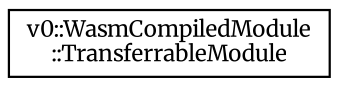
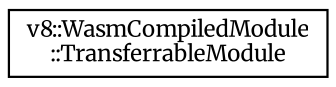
(169, 43) -> (168, 43)
